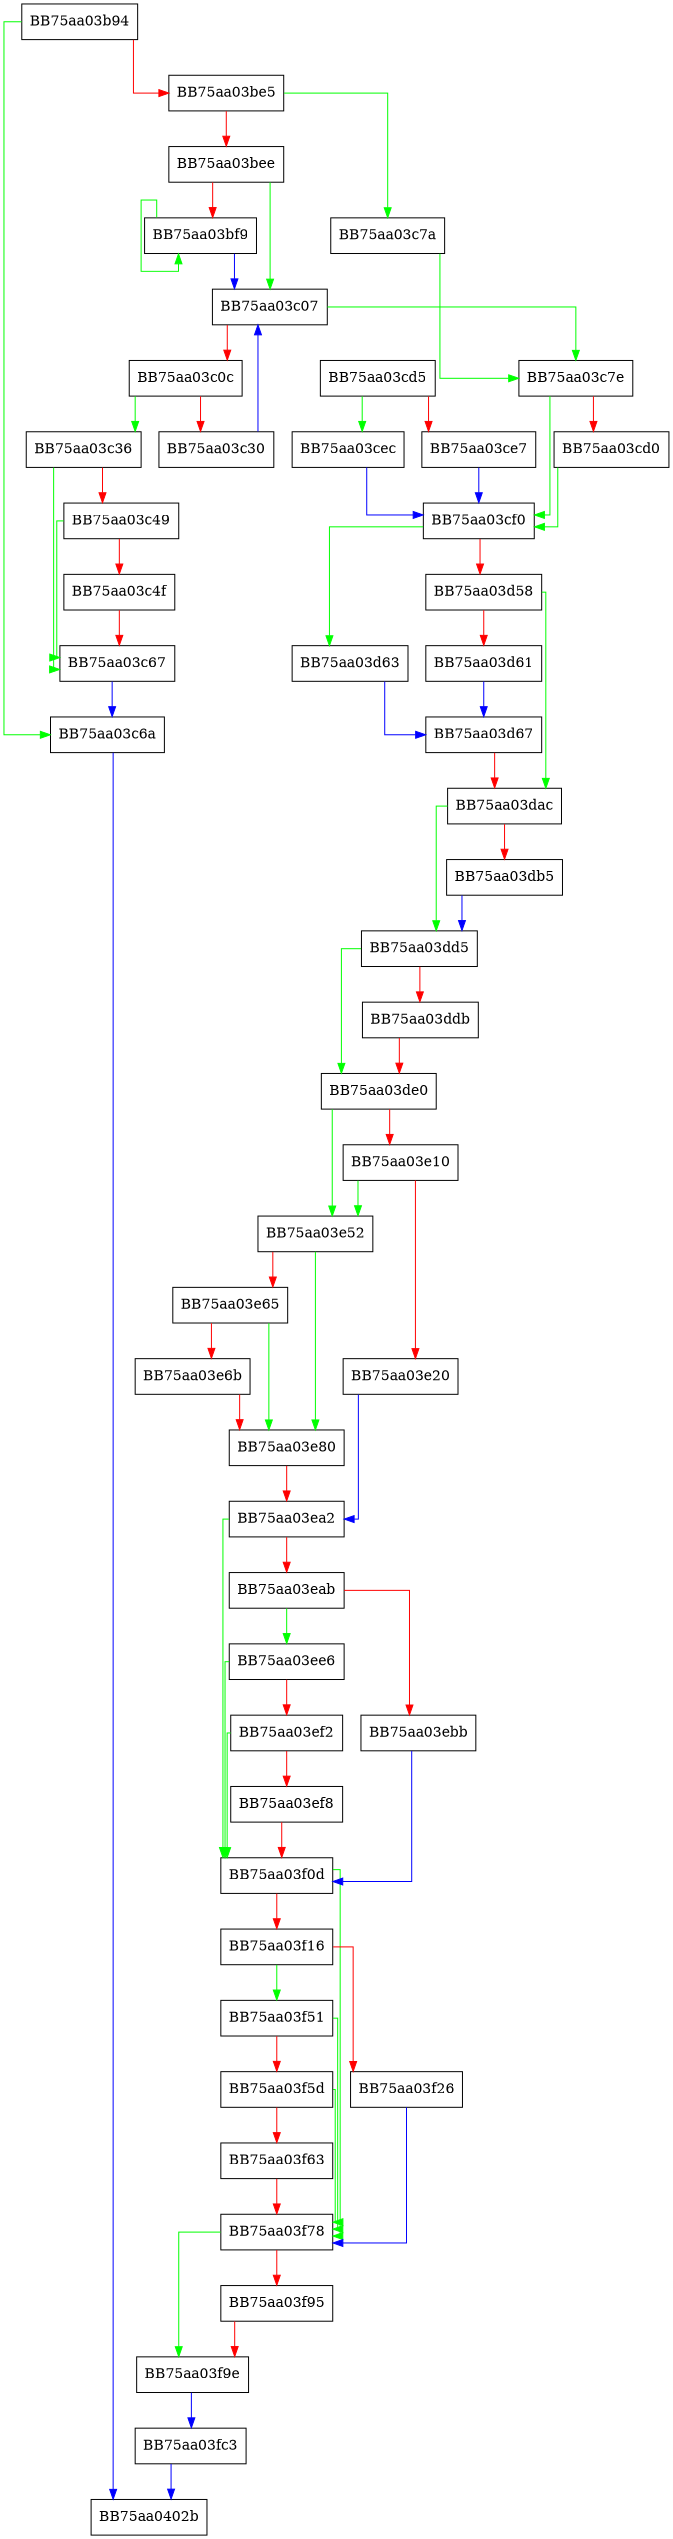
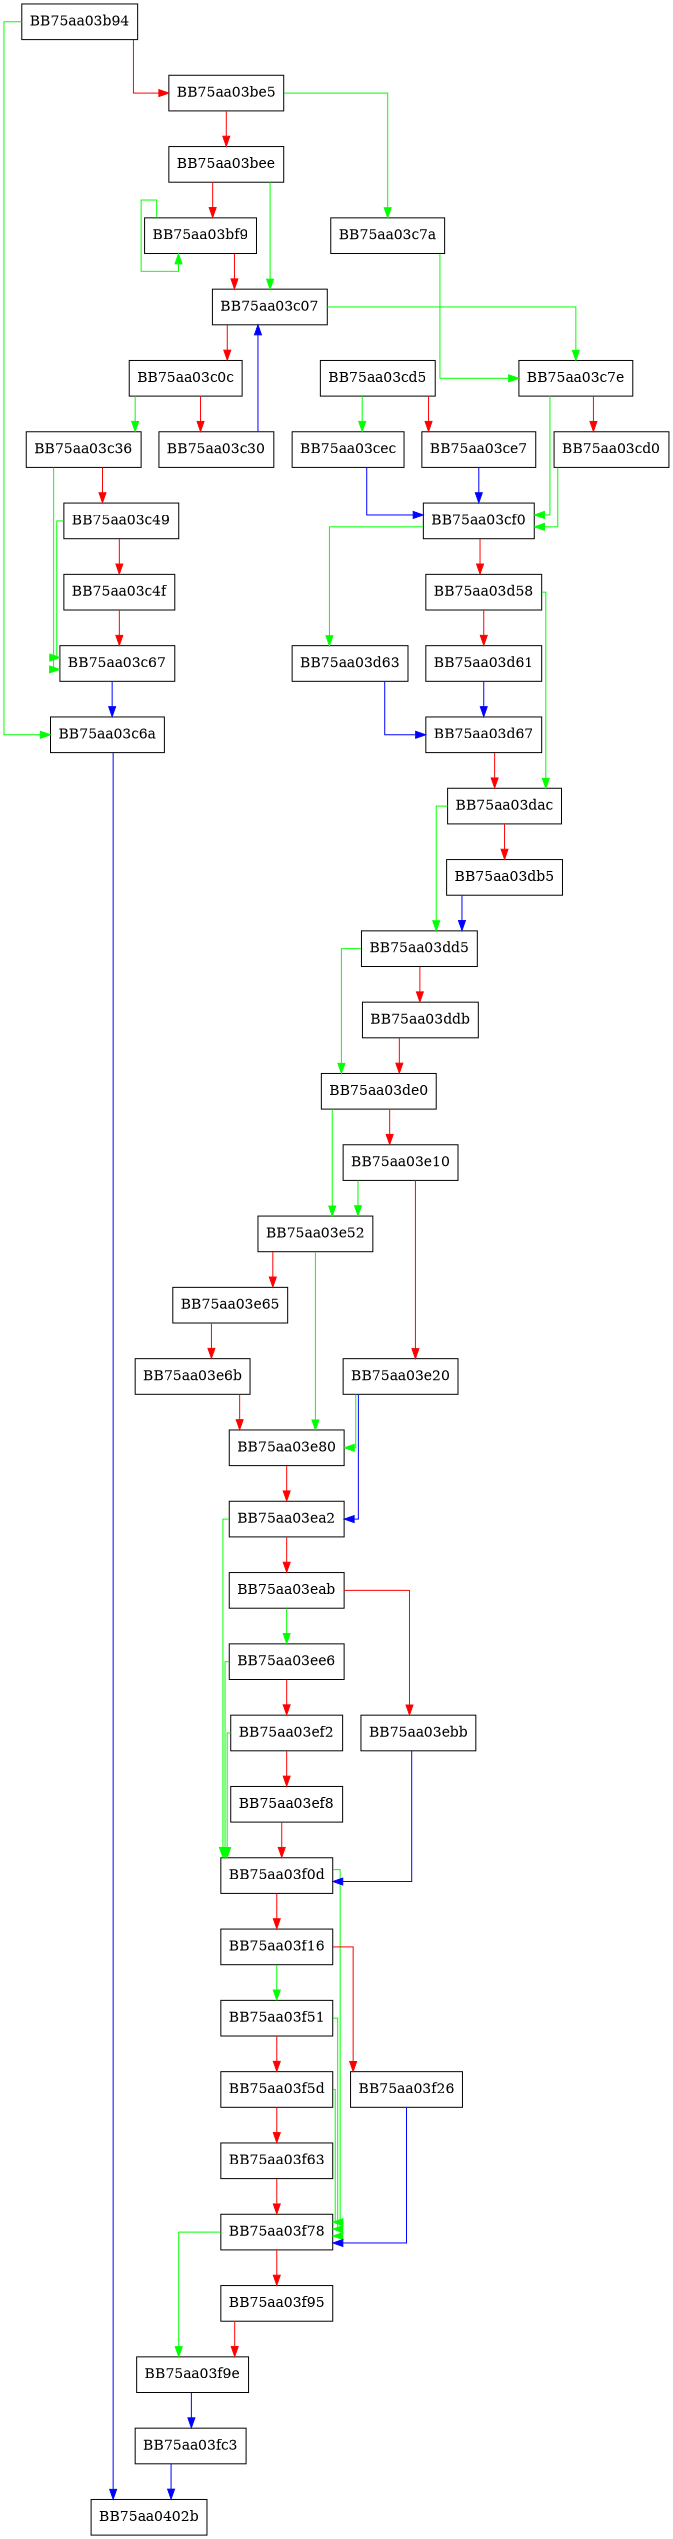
(234, 266) -> (234, 266)
(269, 1372) -> (356, 1422)
